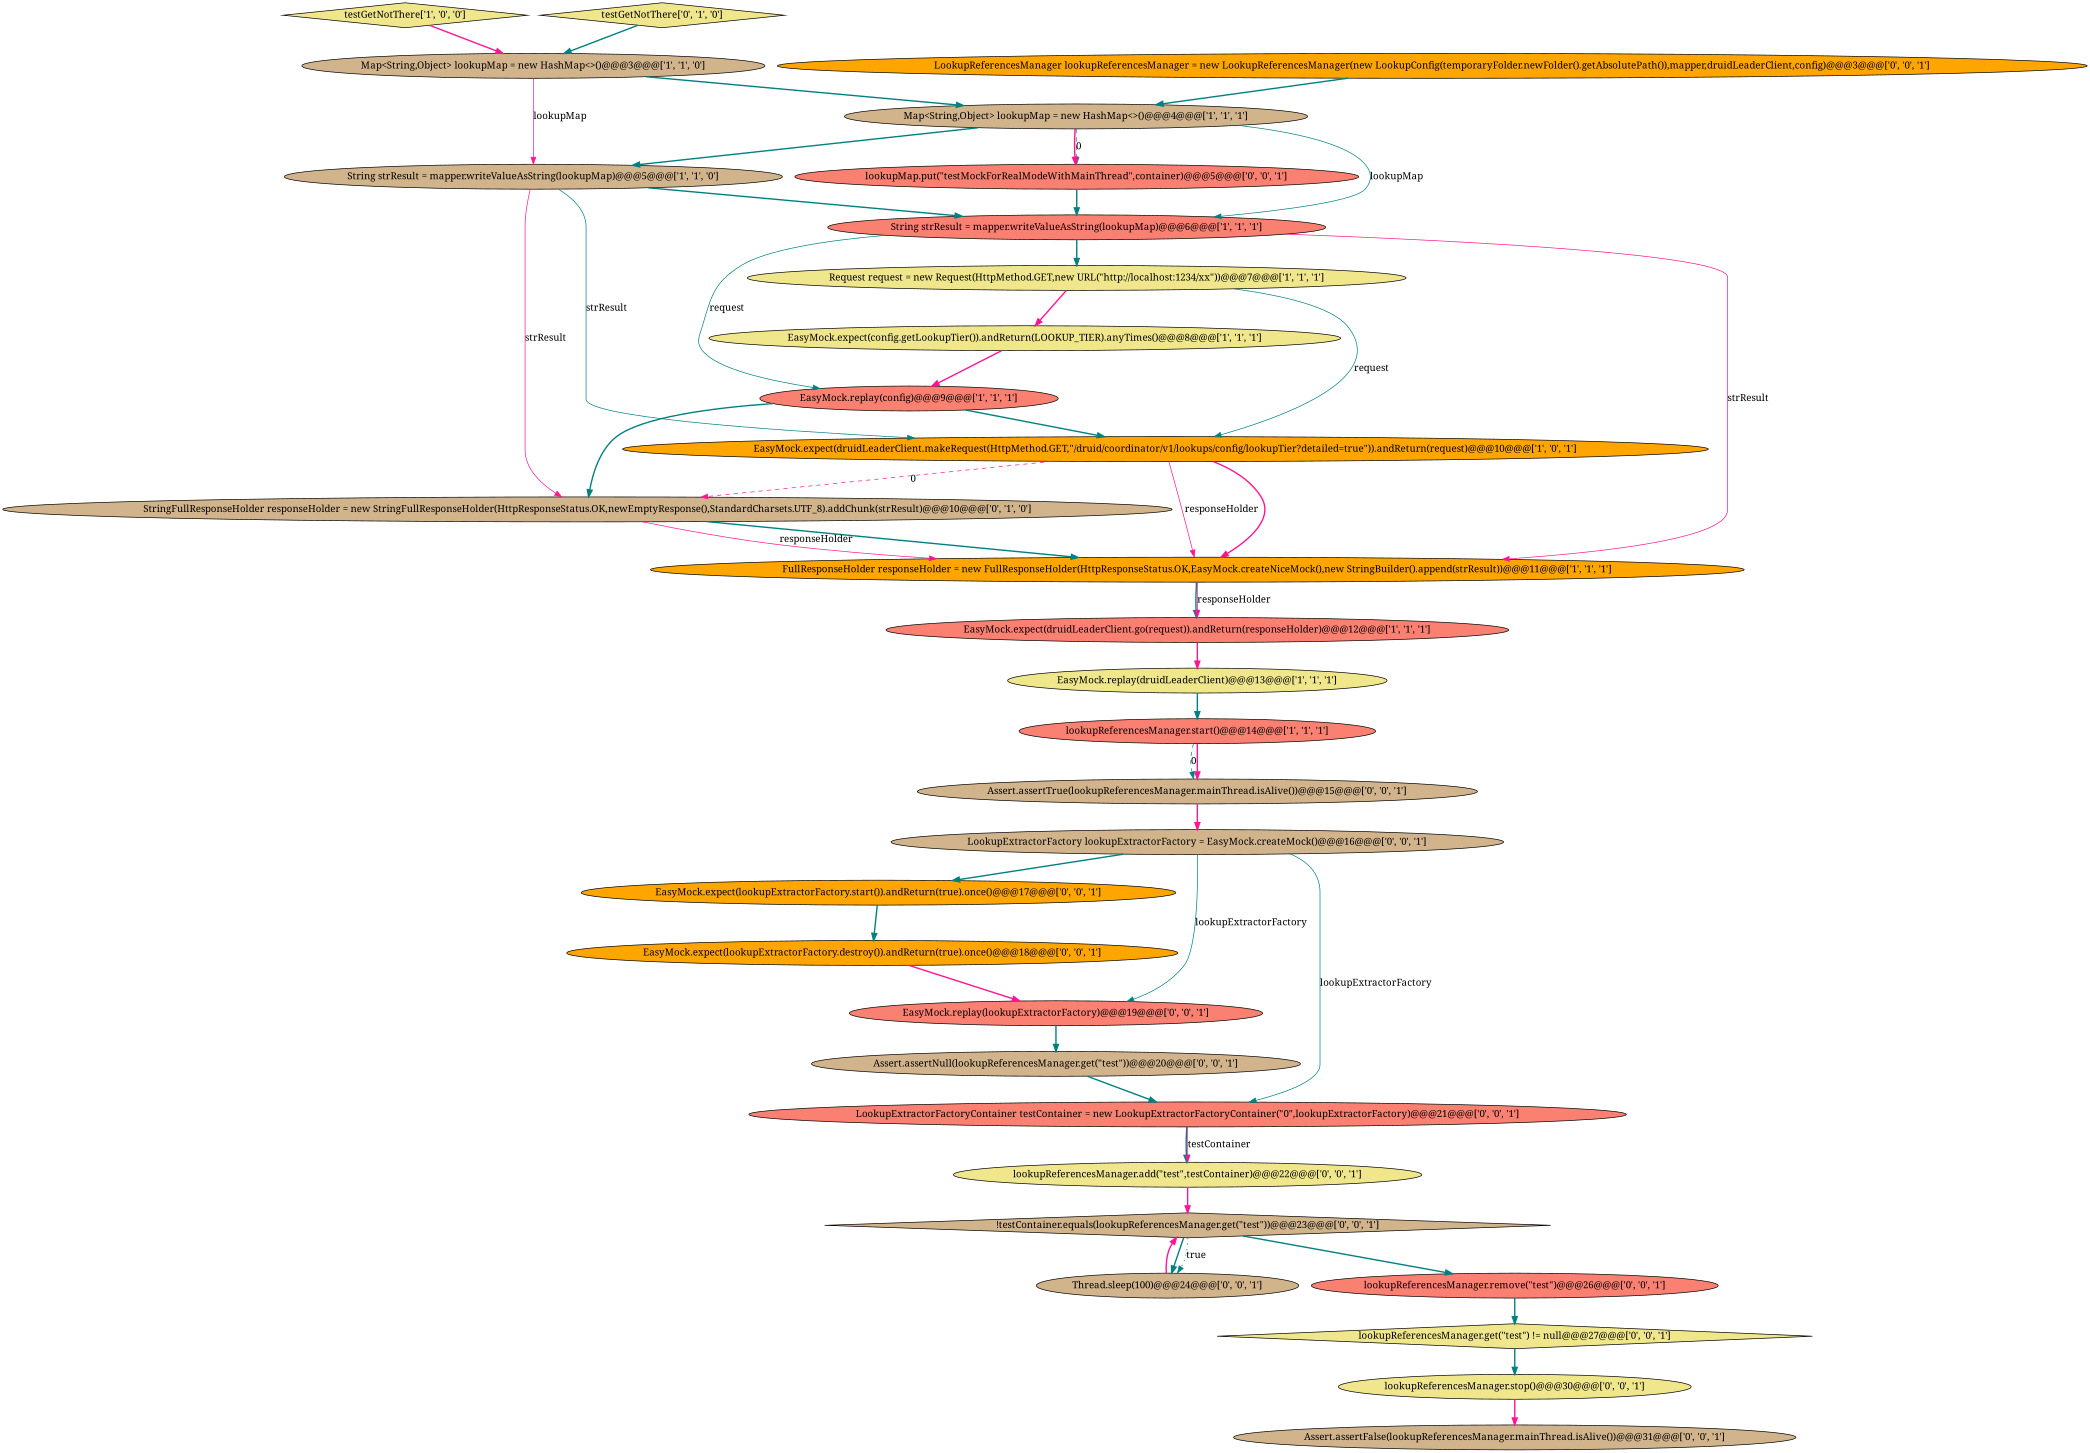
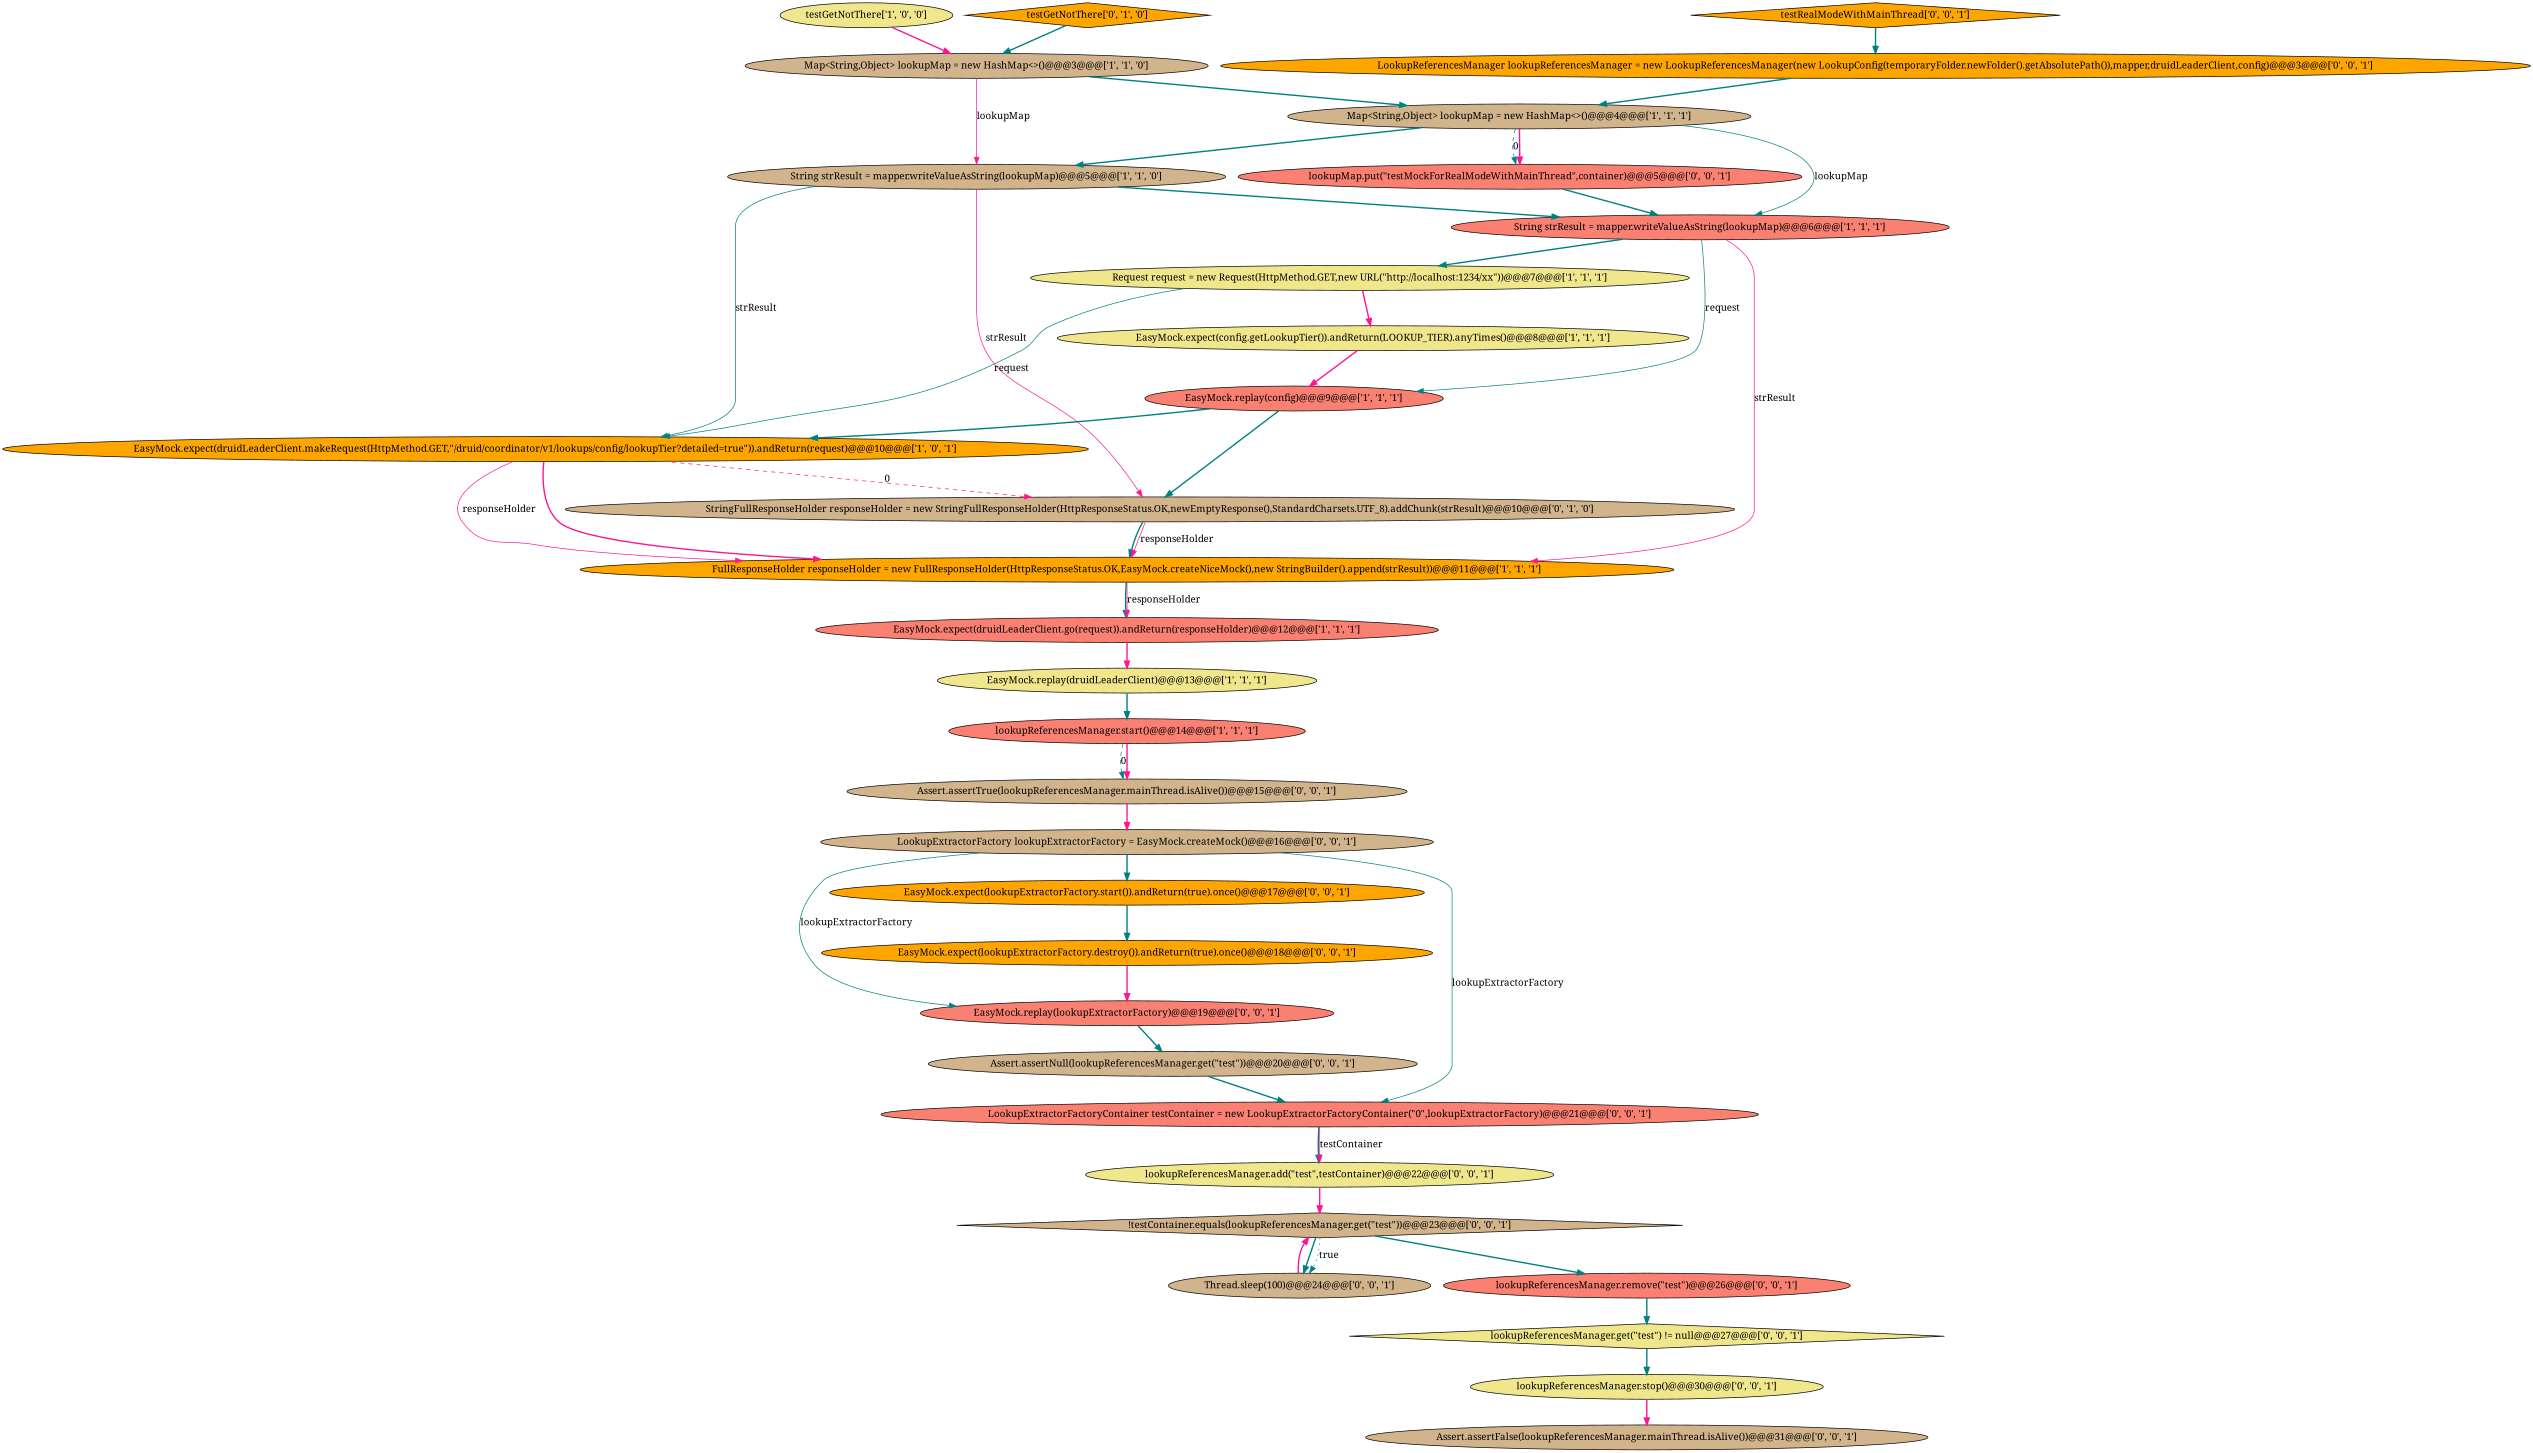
(405, 15) -> (866, 15)
(662, 15) -> (1088, 15)
none -> (1876, 15)
